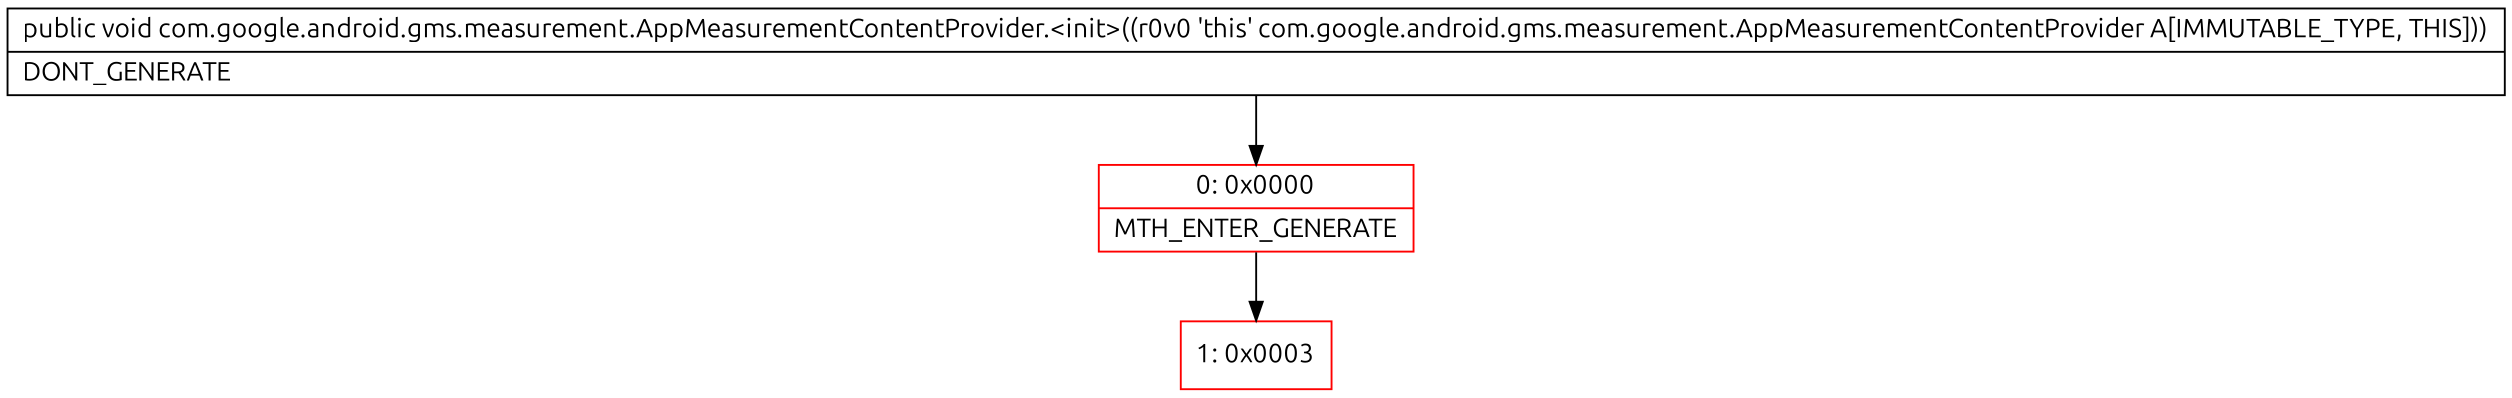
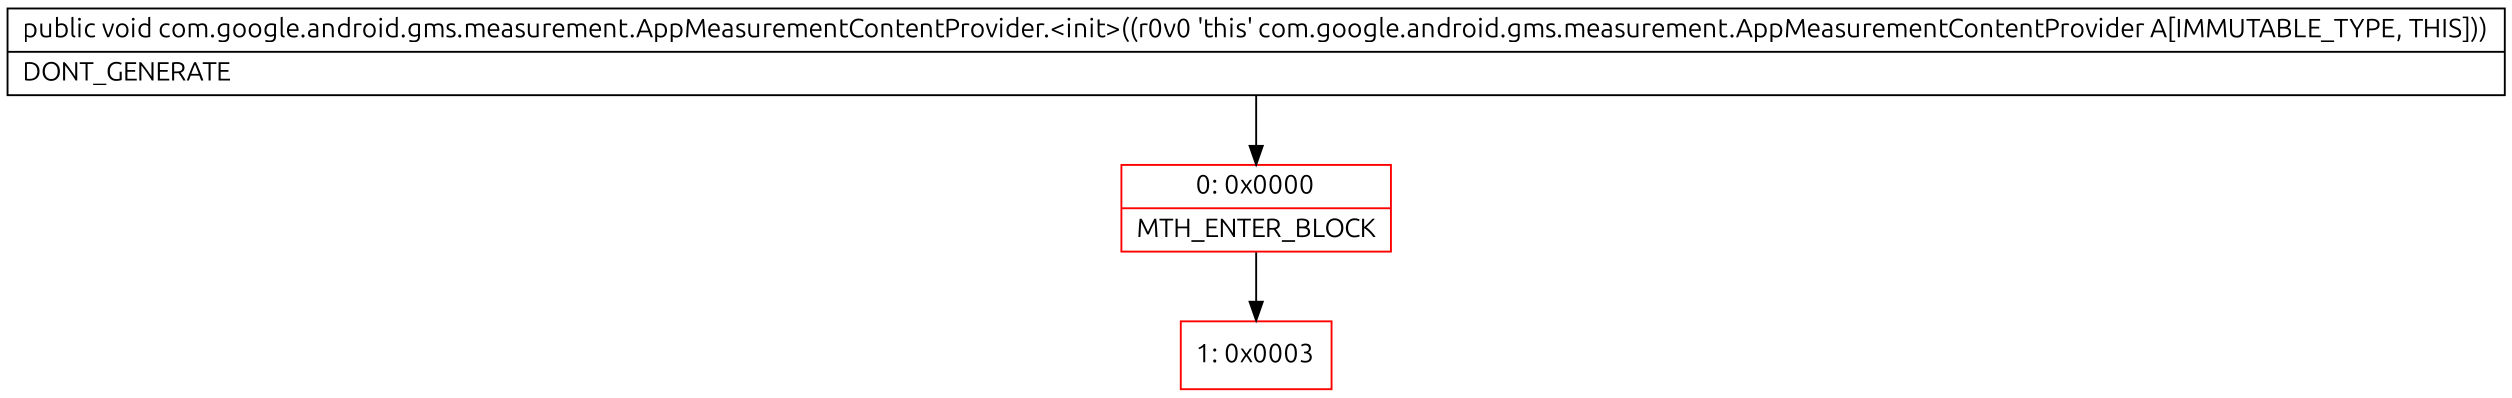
(1256, 229) -> (1256, 229)
